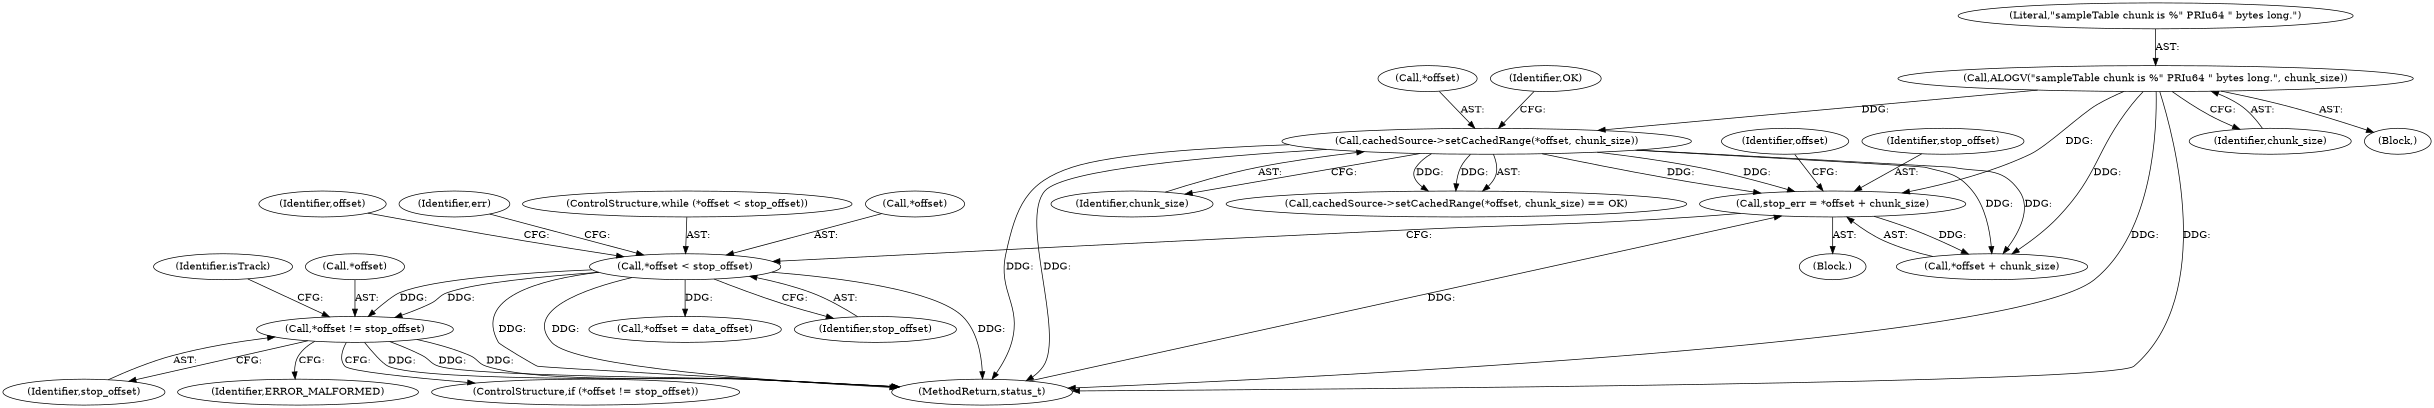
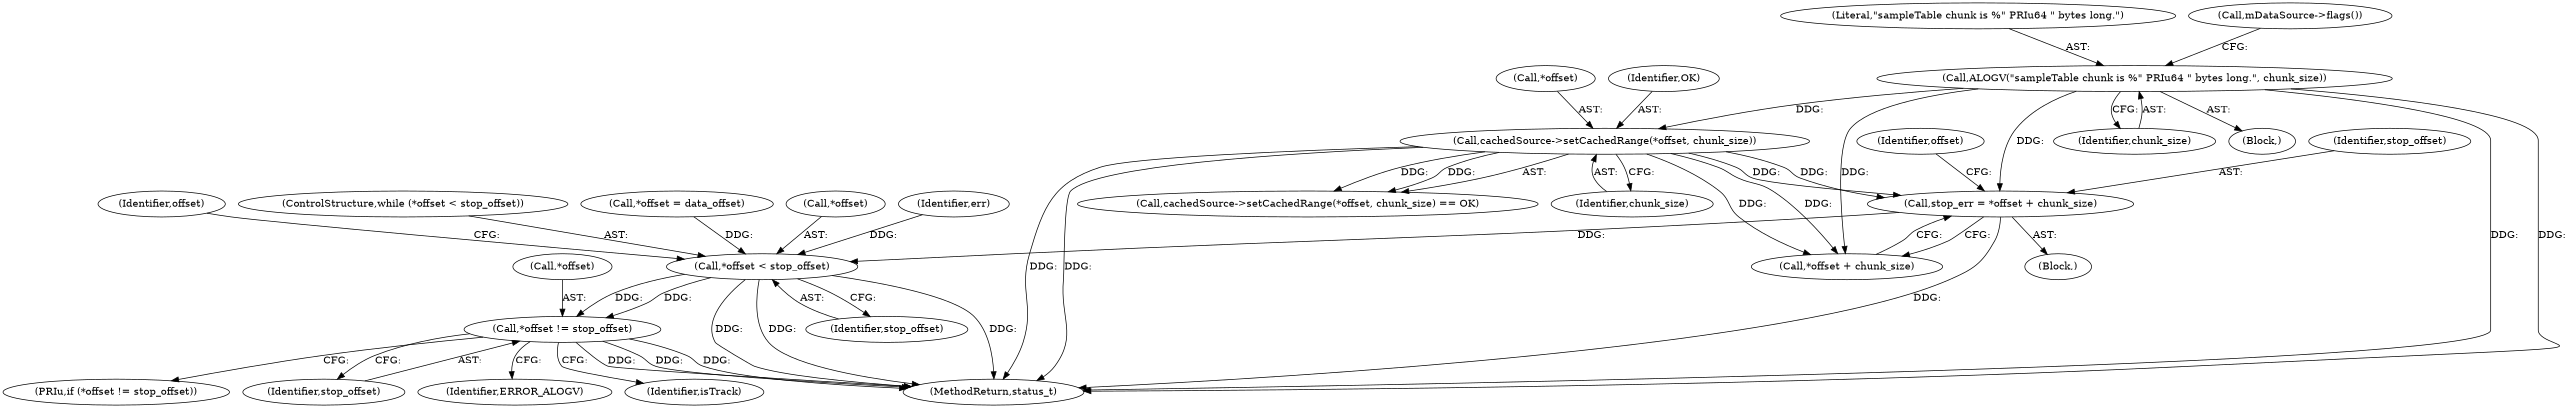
none -> (2290, 16)
(1535, 110) -> (1652, 110)
(599, 235) -> (885, 235)
(1421, 235) -> (1593, 235)
(1898, 235) -> (1931, 235)
(1954, 235) -> (1979, 235)
(685, 294) -> (717, 233)
(285, 296) -> (587, 373)
(1402, 299) -> (1564, 352)
(298, 392) -> (515, 392)
(586, 392) -> (116, 392)
